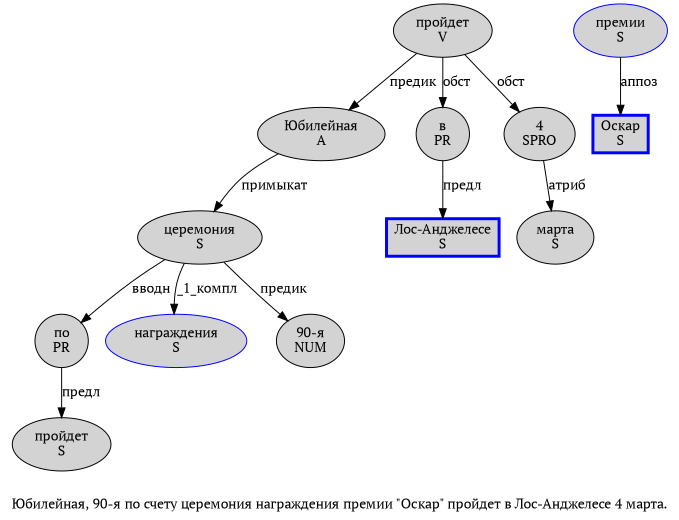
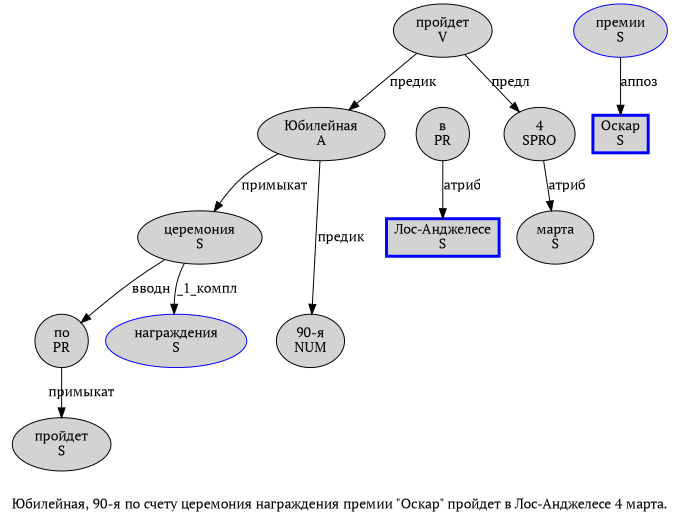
(443, 77) -> none
(511, 82) -> (511, 82)
(463, 186) -> (463, 186)
(252, 289) -> (316, 233)
(81, 393) -> (81, 393)
